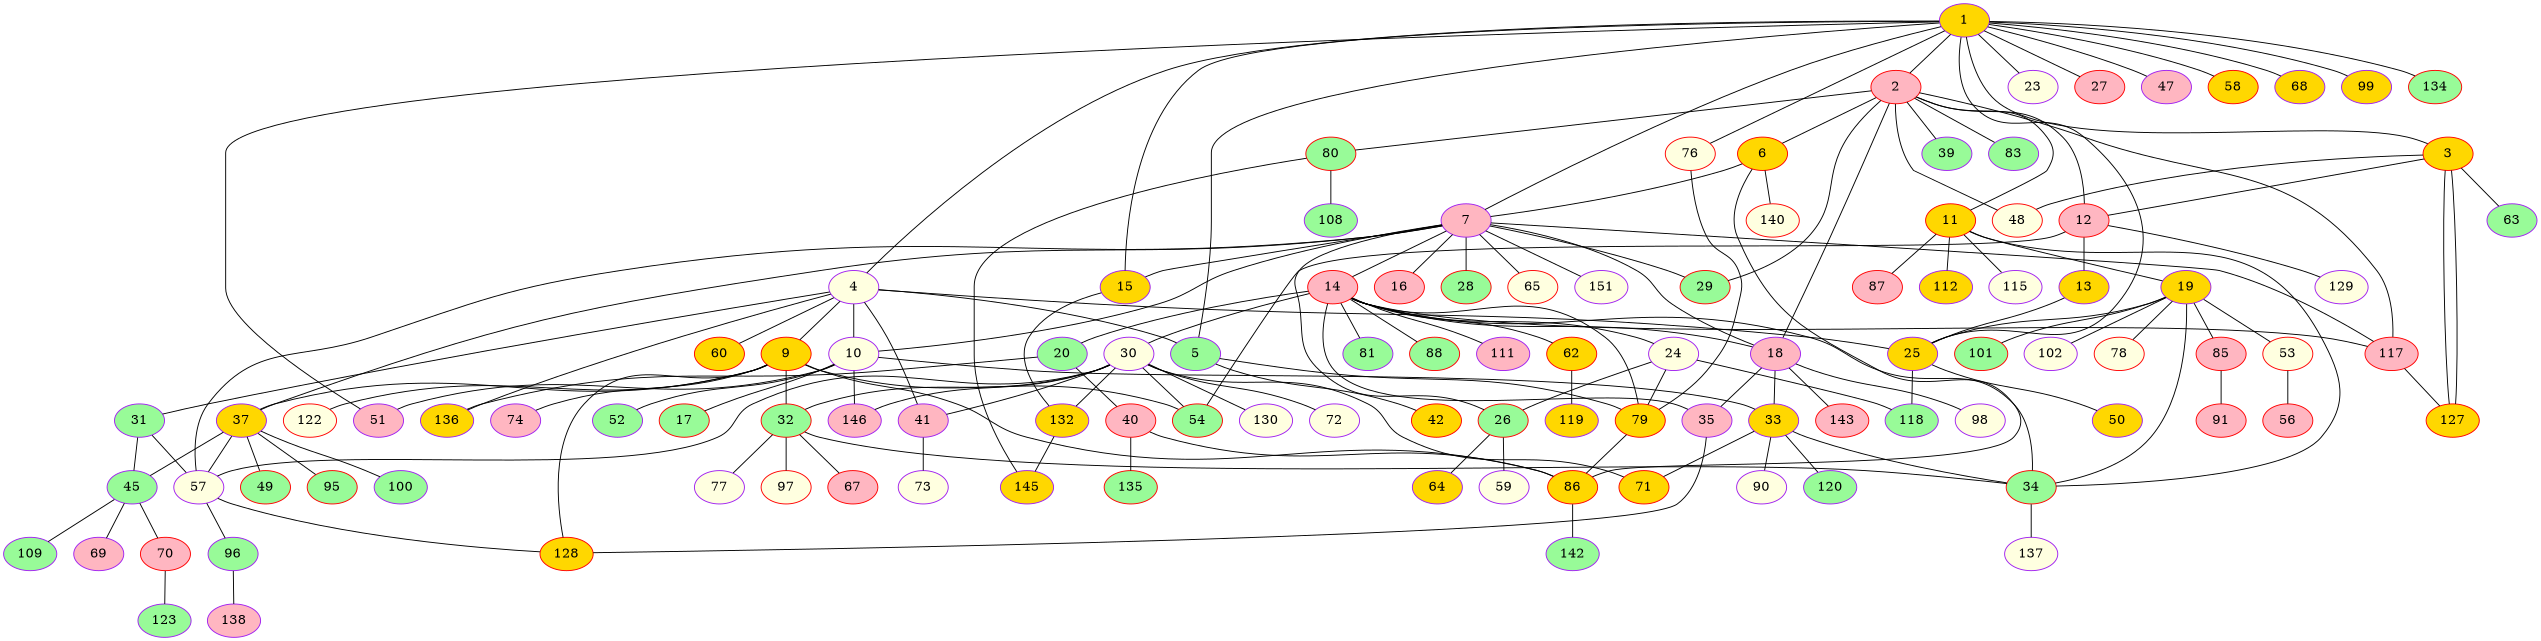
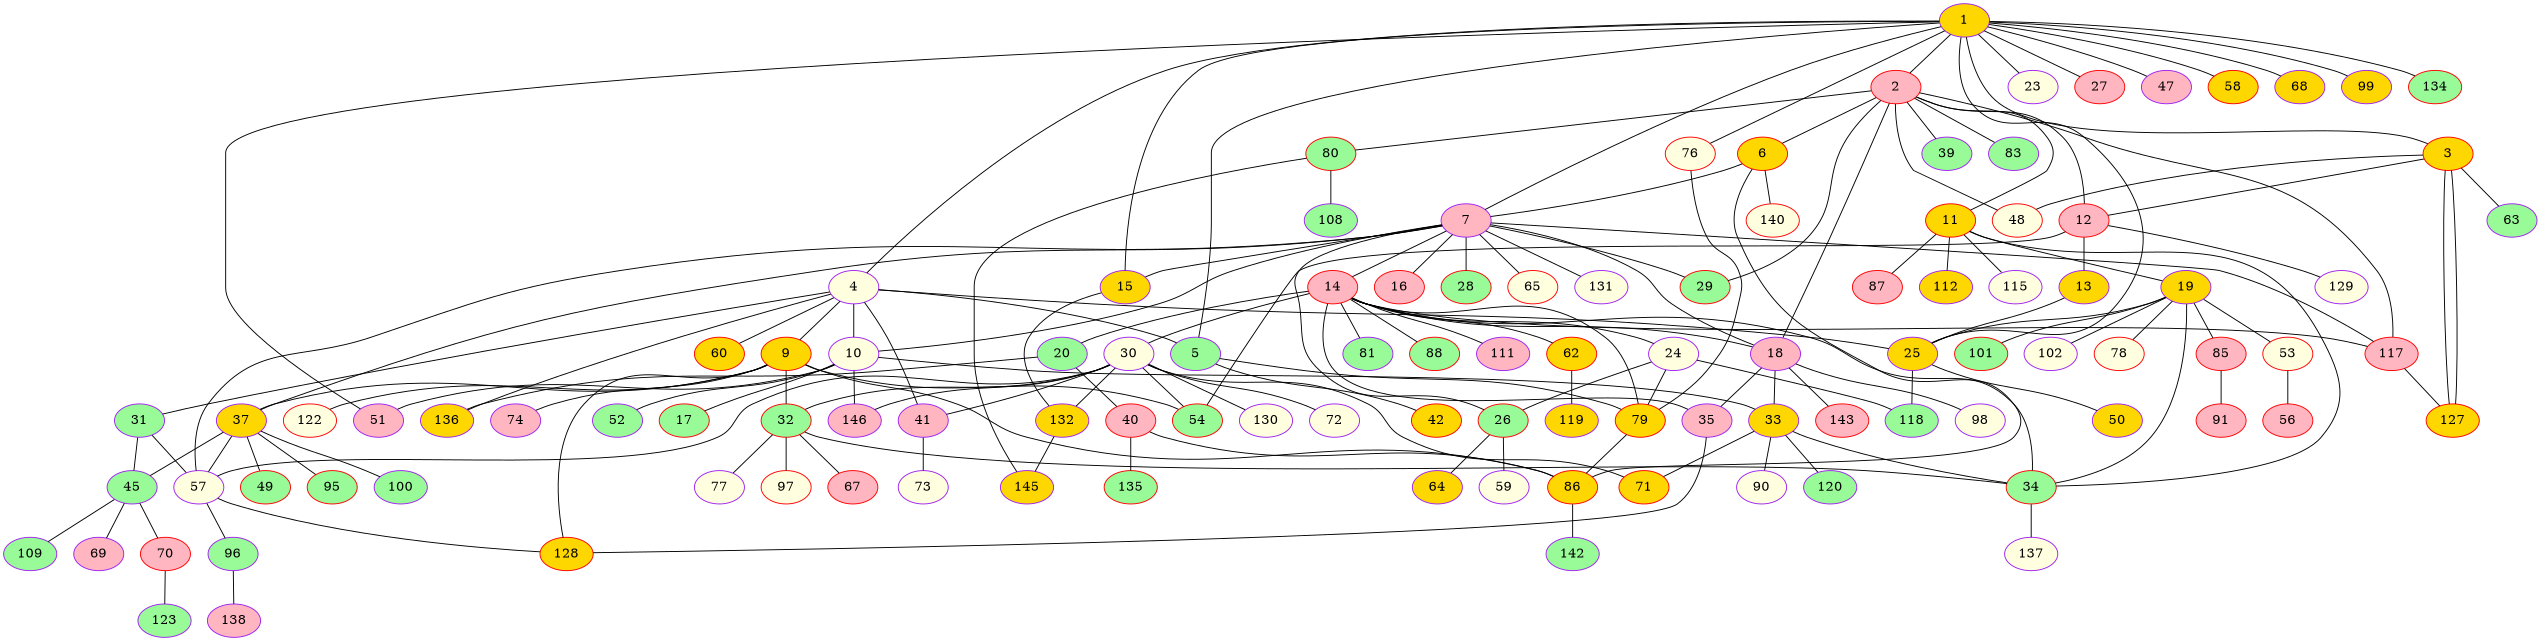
(1601, 287) -> (1601, 287)
